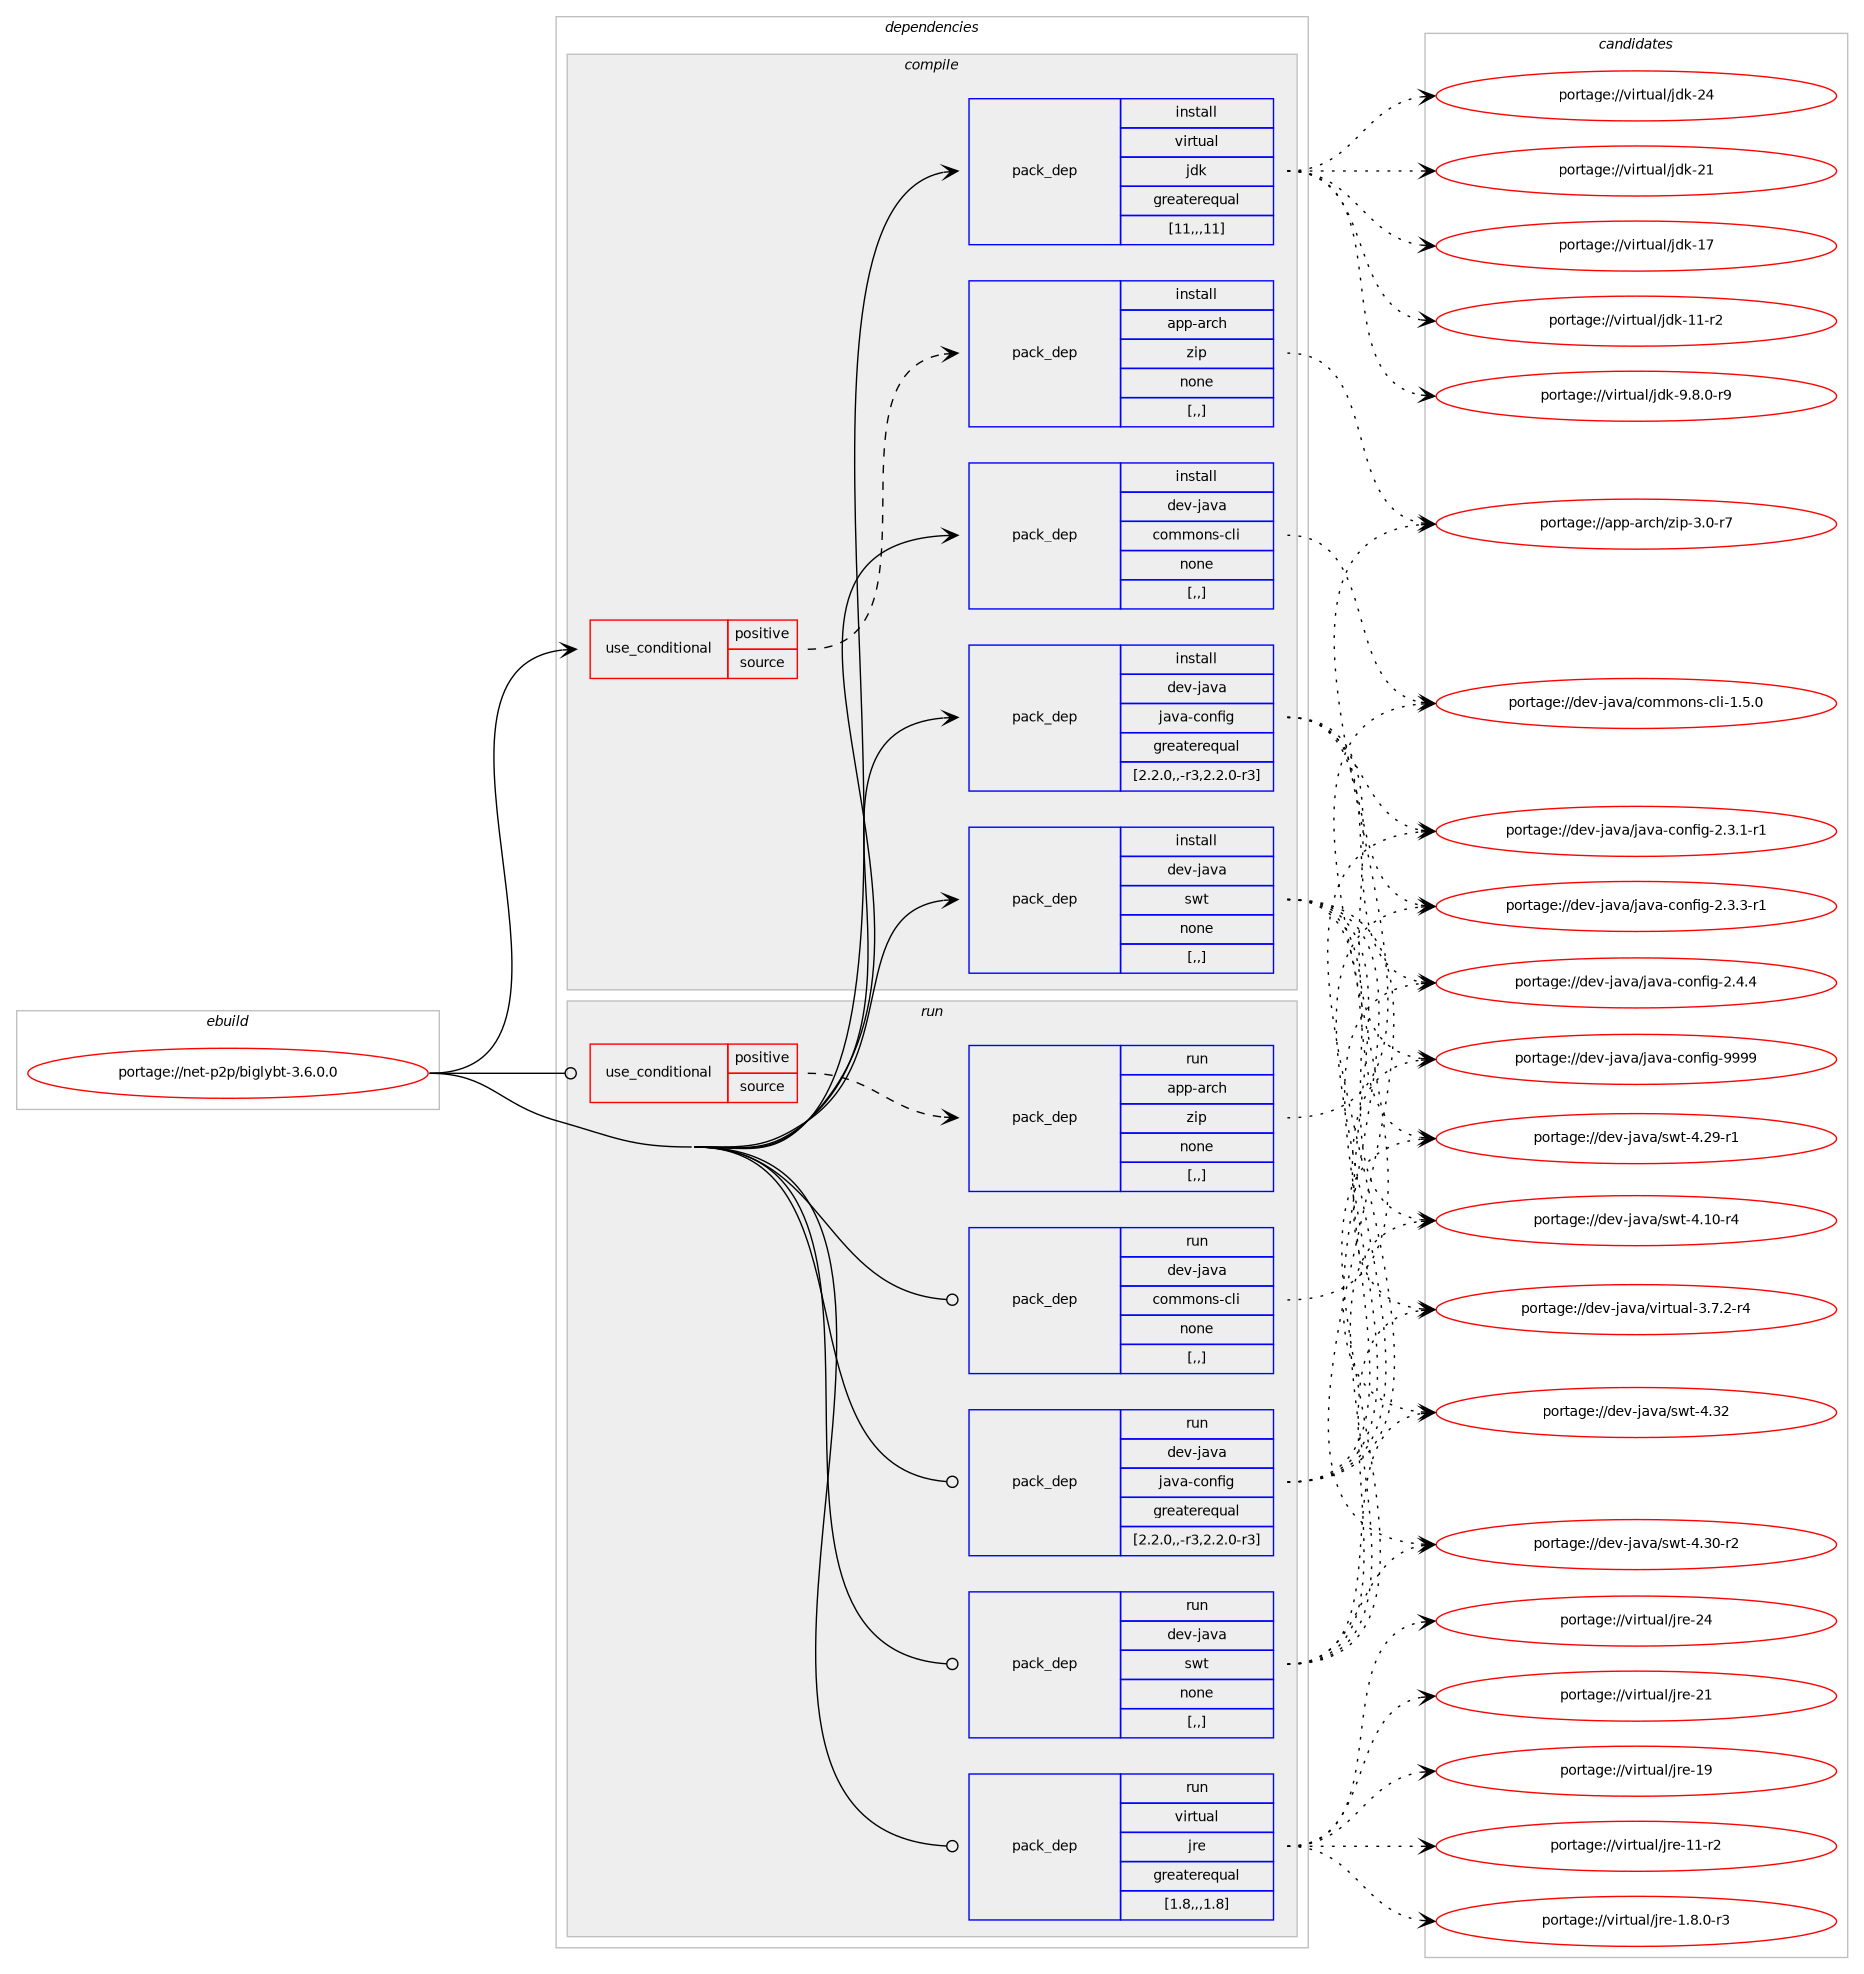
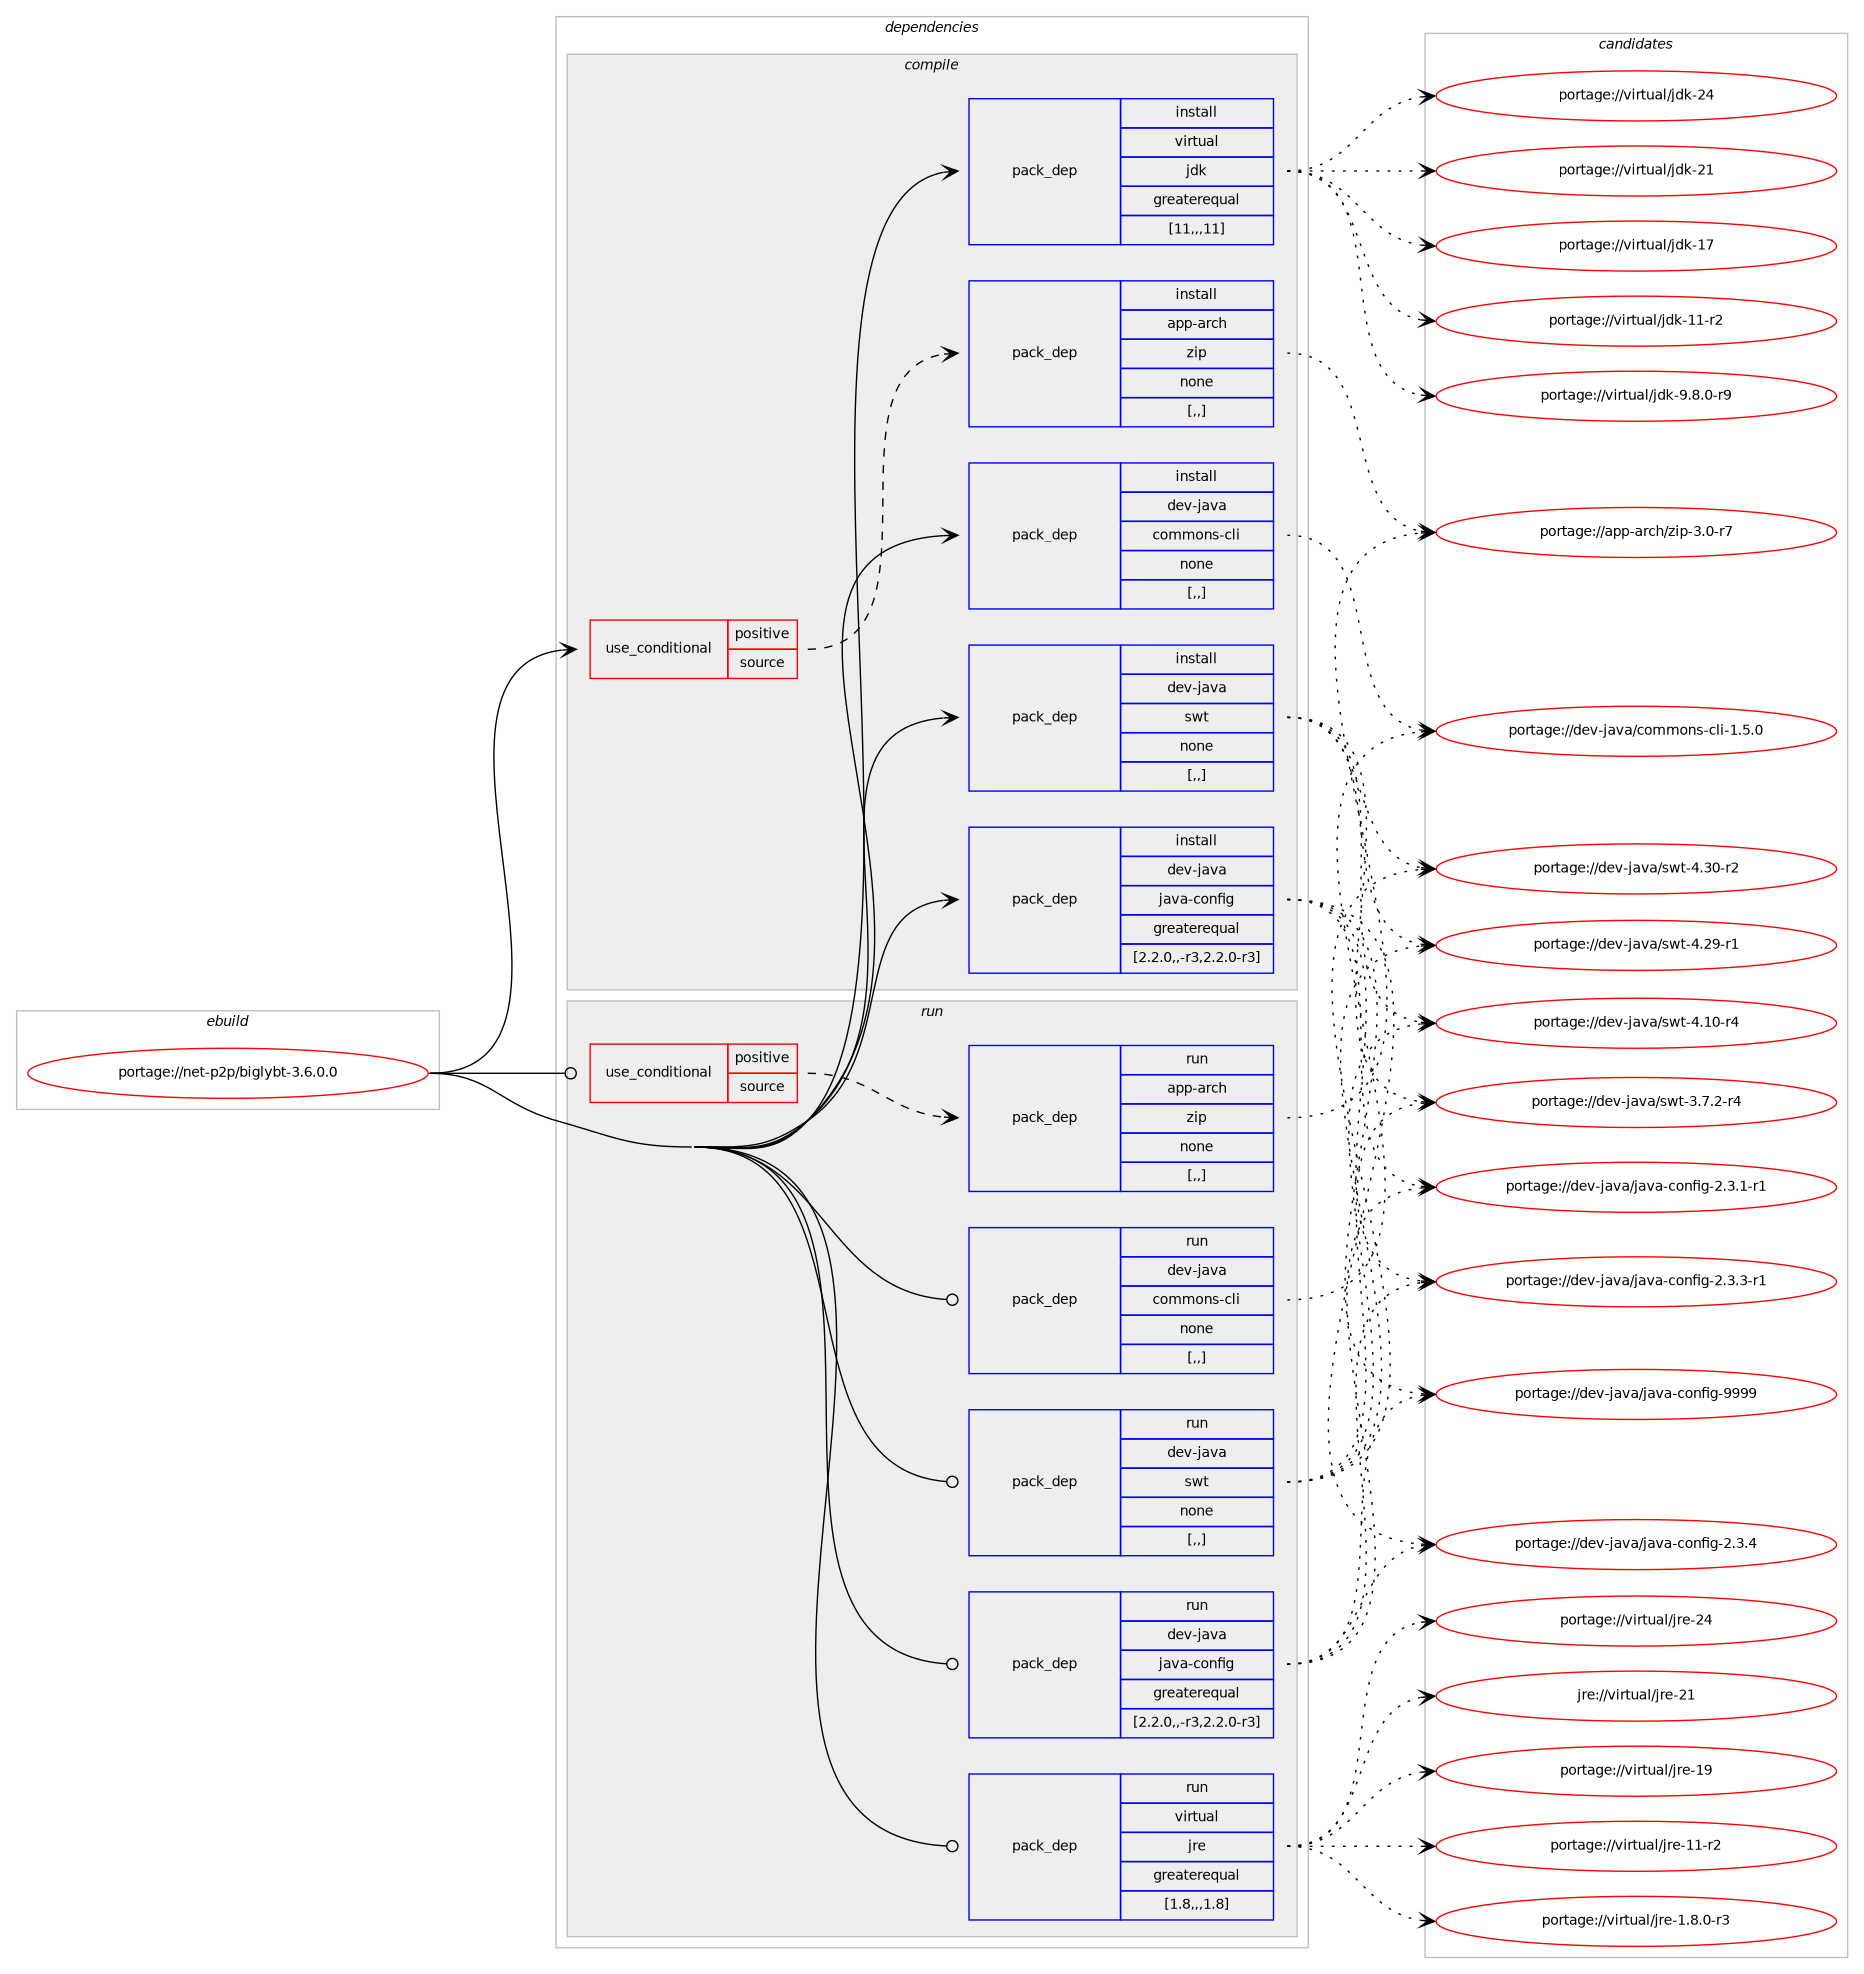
(1636, 983) -> (1636, 1545)
(1636, 1310) -> (1636, 1102)
(1636, 1413) -> none
(1636, 1696) -> (1636, 1696)
